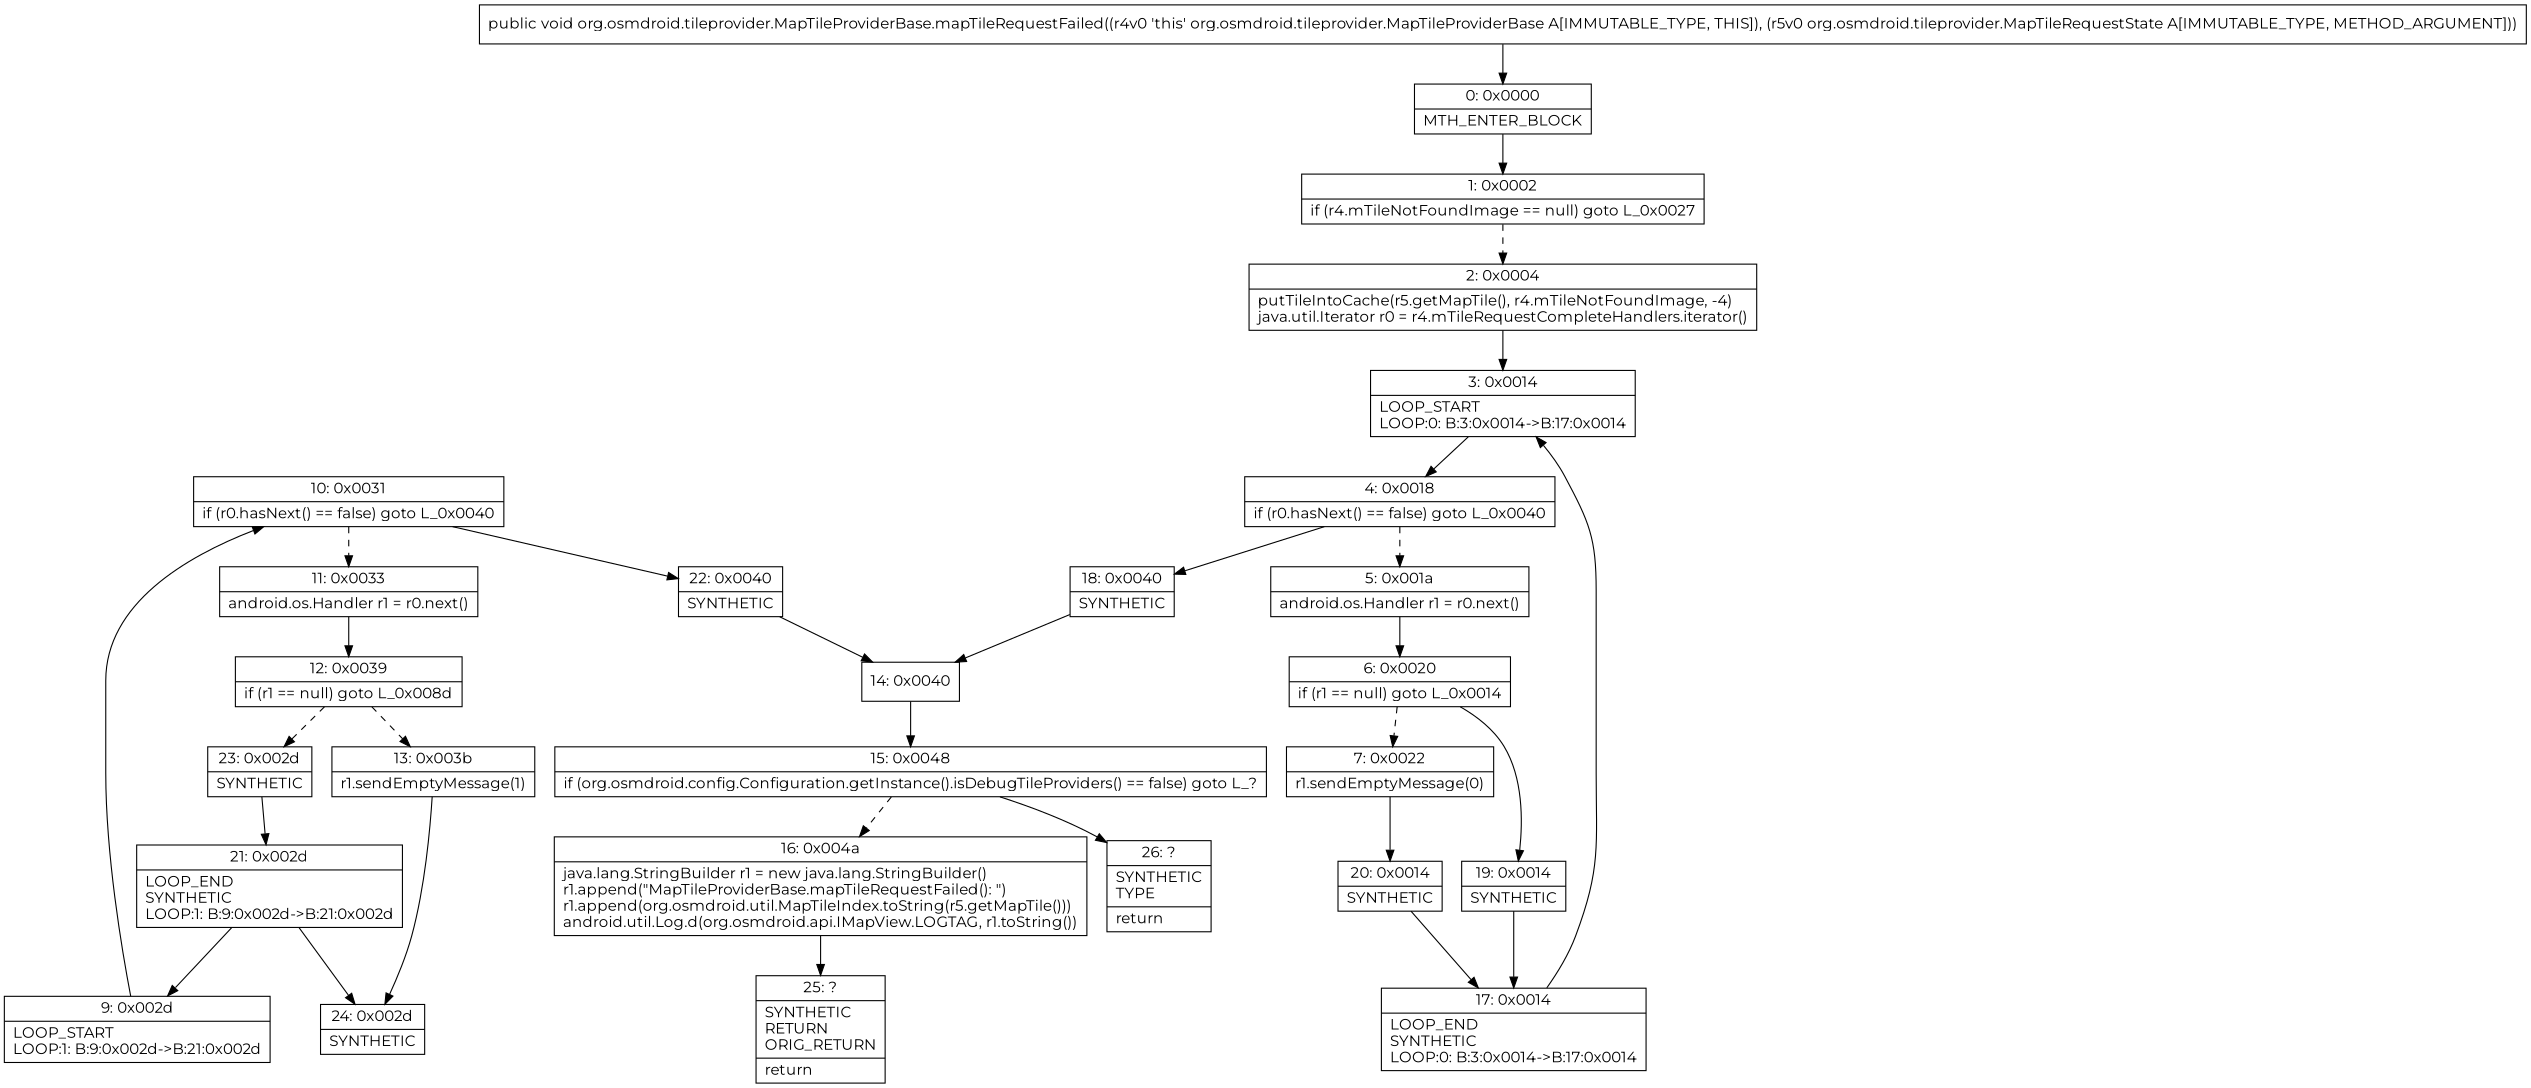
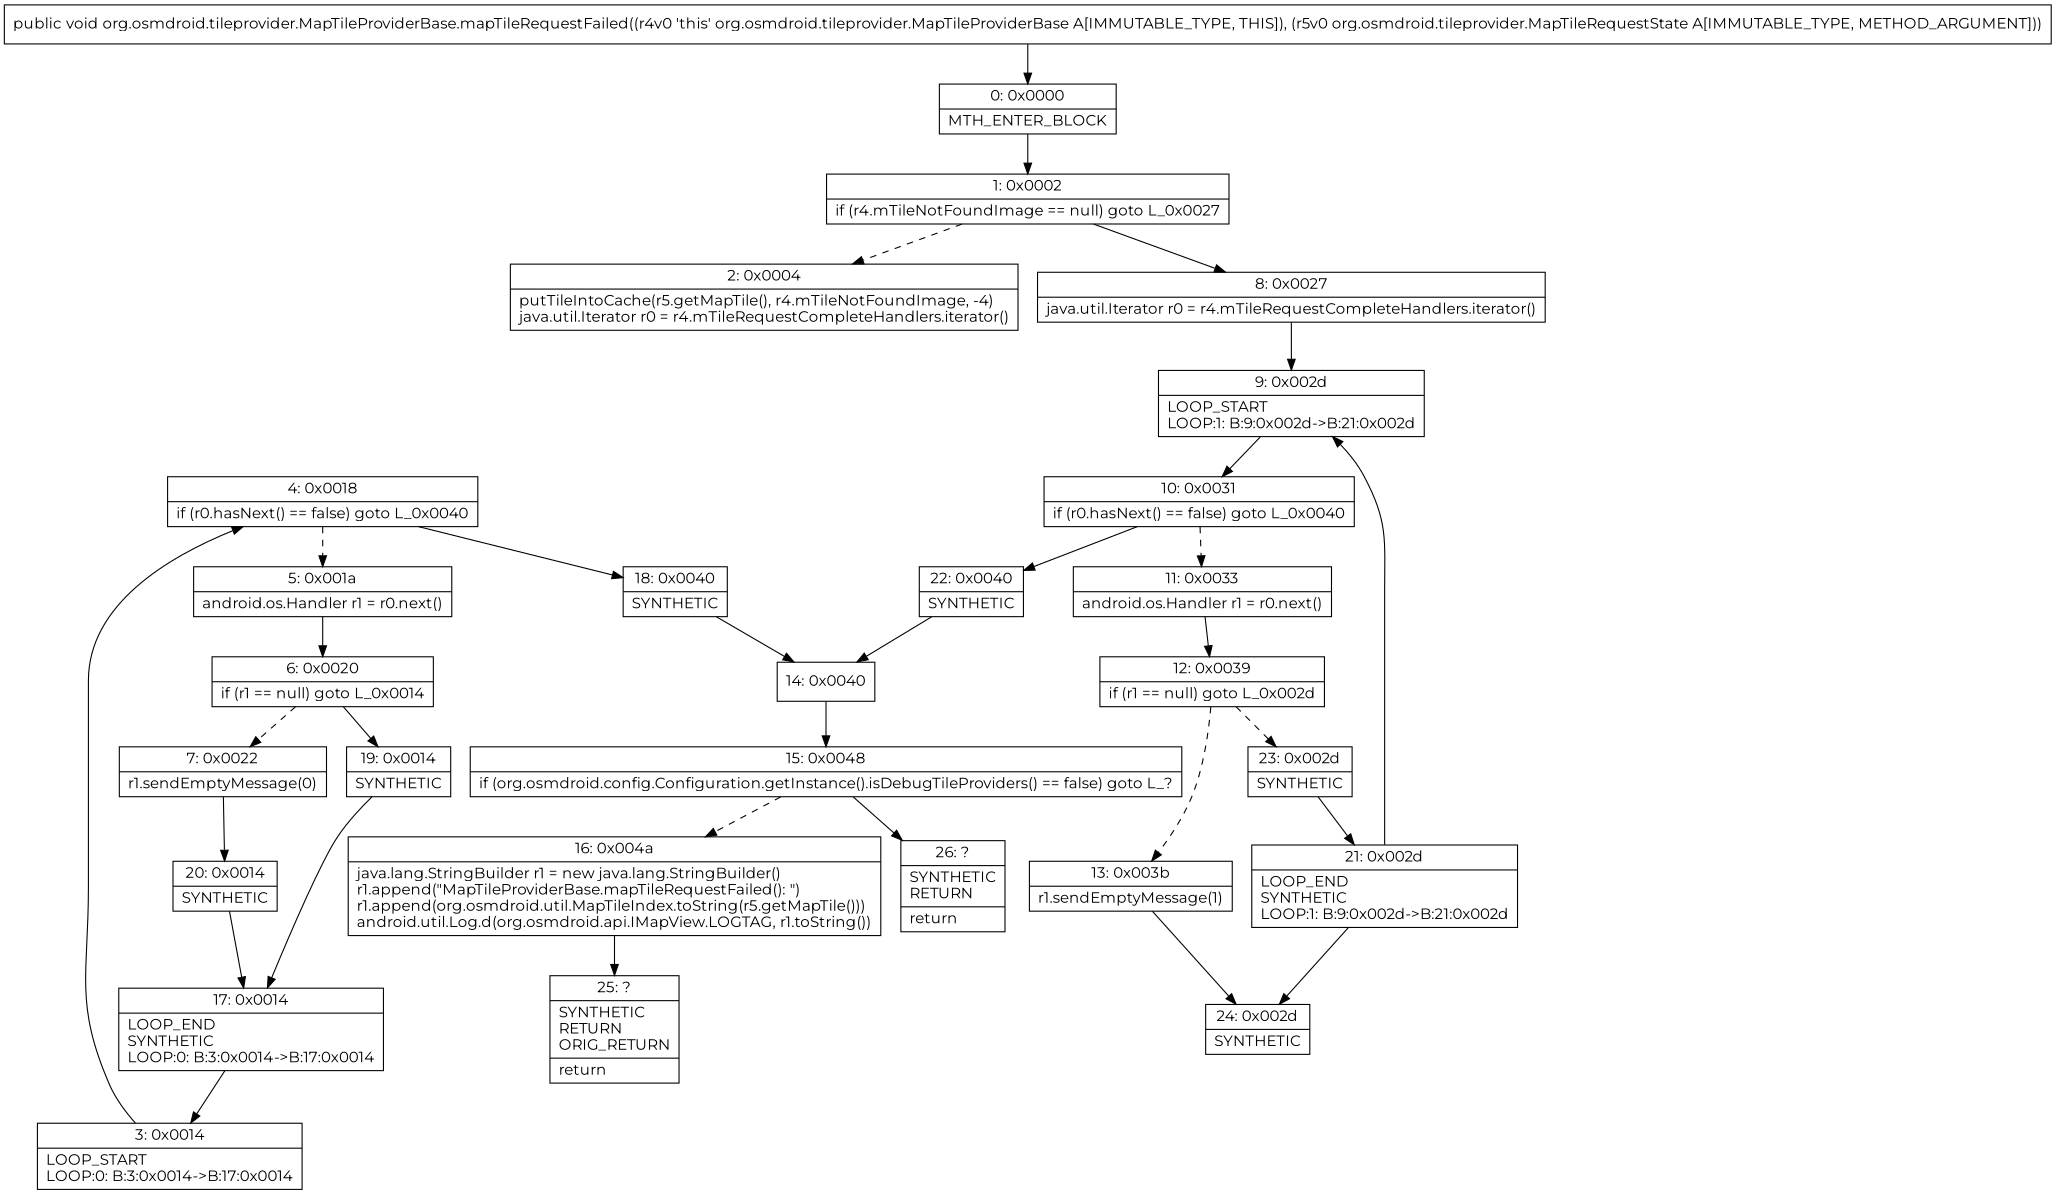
none -> (1291, 297)
(1503, 345) -> none
(349, 694) -> (1212, 694)
(1136, 894) -> (942, 894)
